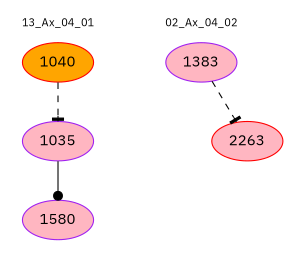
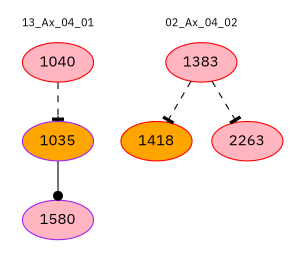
(58, 62) -> (58, 62)
(201, 62) -> (201, 62)
(58, 141) -> (58, 141)
none -> (157, 141)
